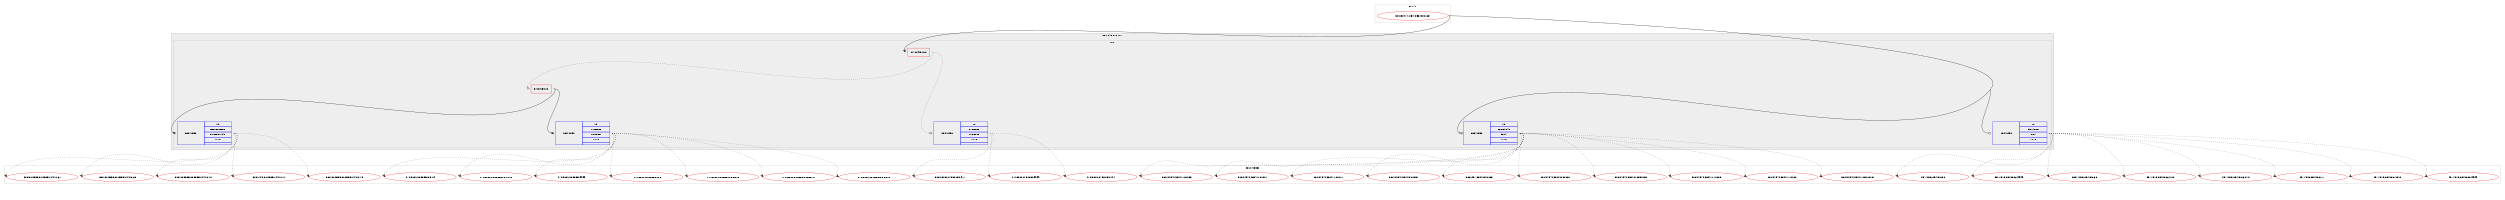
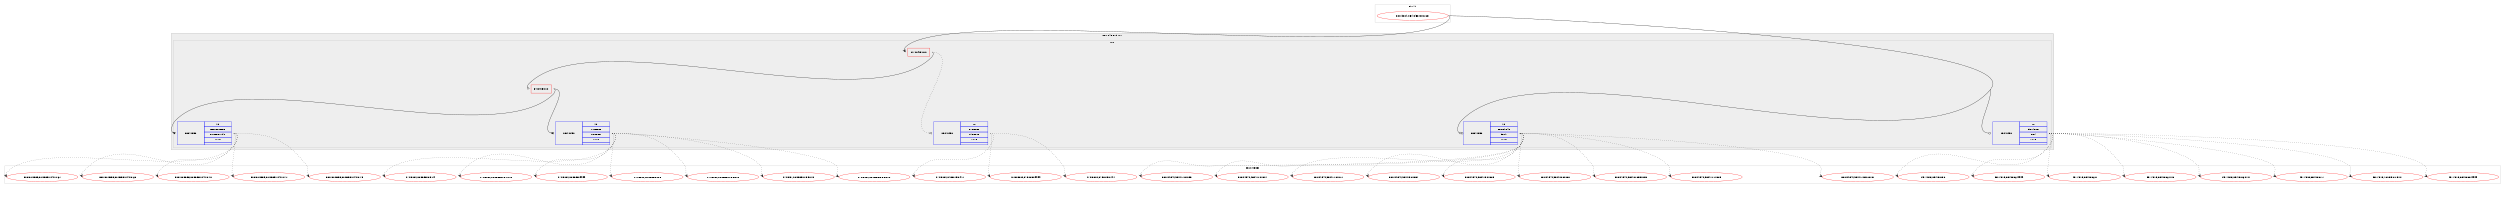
(1413, 16) -> (1413, 16)
(732, 71) -> (732, 71)
(269, 177) -> (269, 177)
(799, 177) -> (799, 177)
(950, 177) -> (950, 177)
(1026, 177) -> (1026, 177)
(1480, 177) -> (1480, 177)
(1782, 177) -> none
(2085, 177) -> (2085, 177)
(2387, 177) -> (2387, 177)
